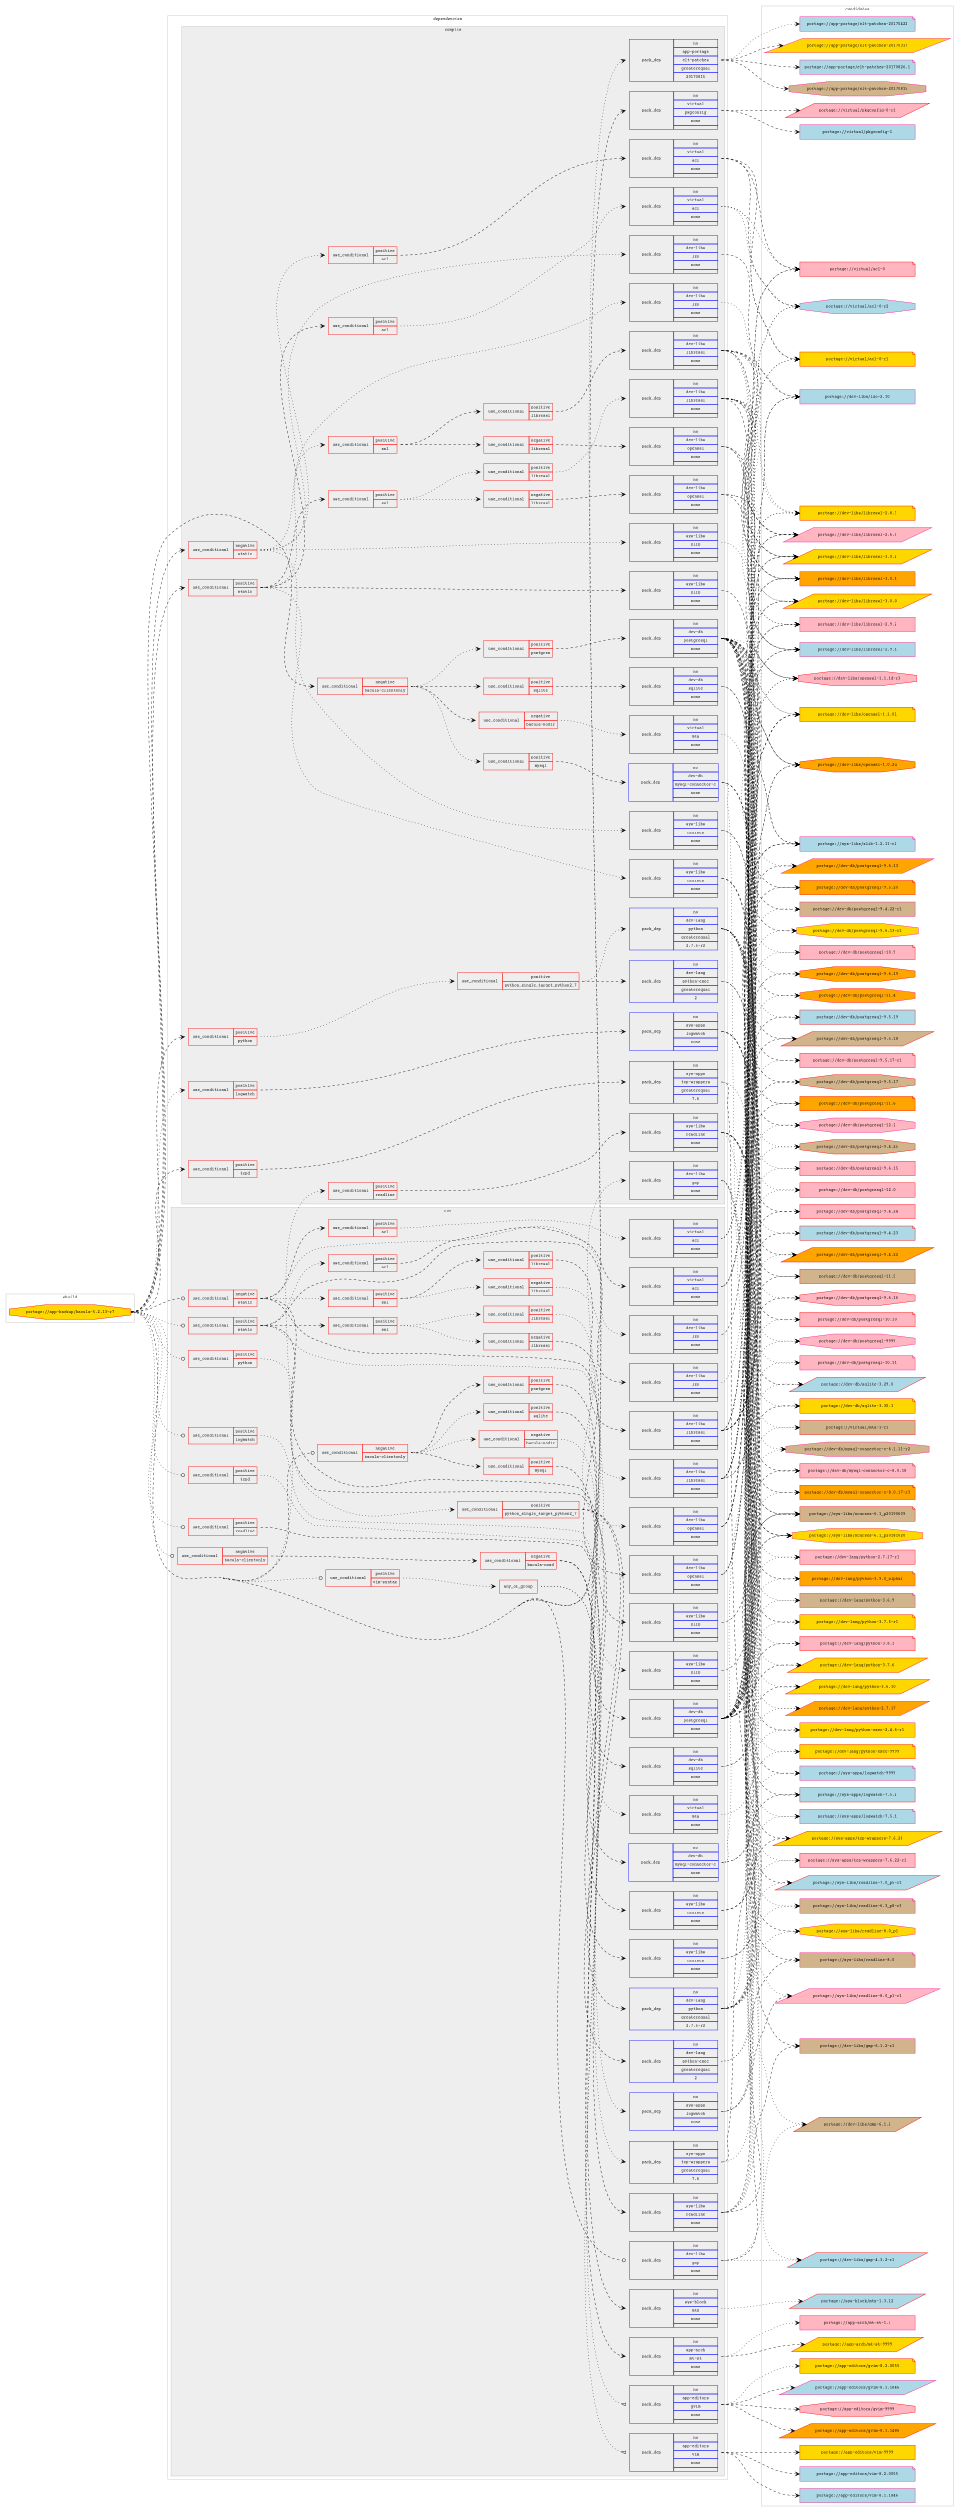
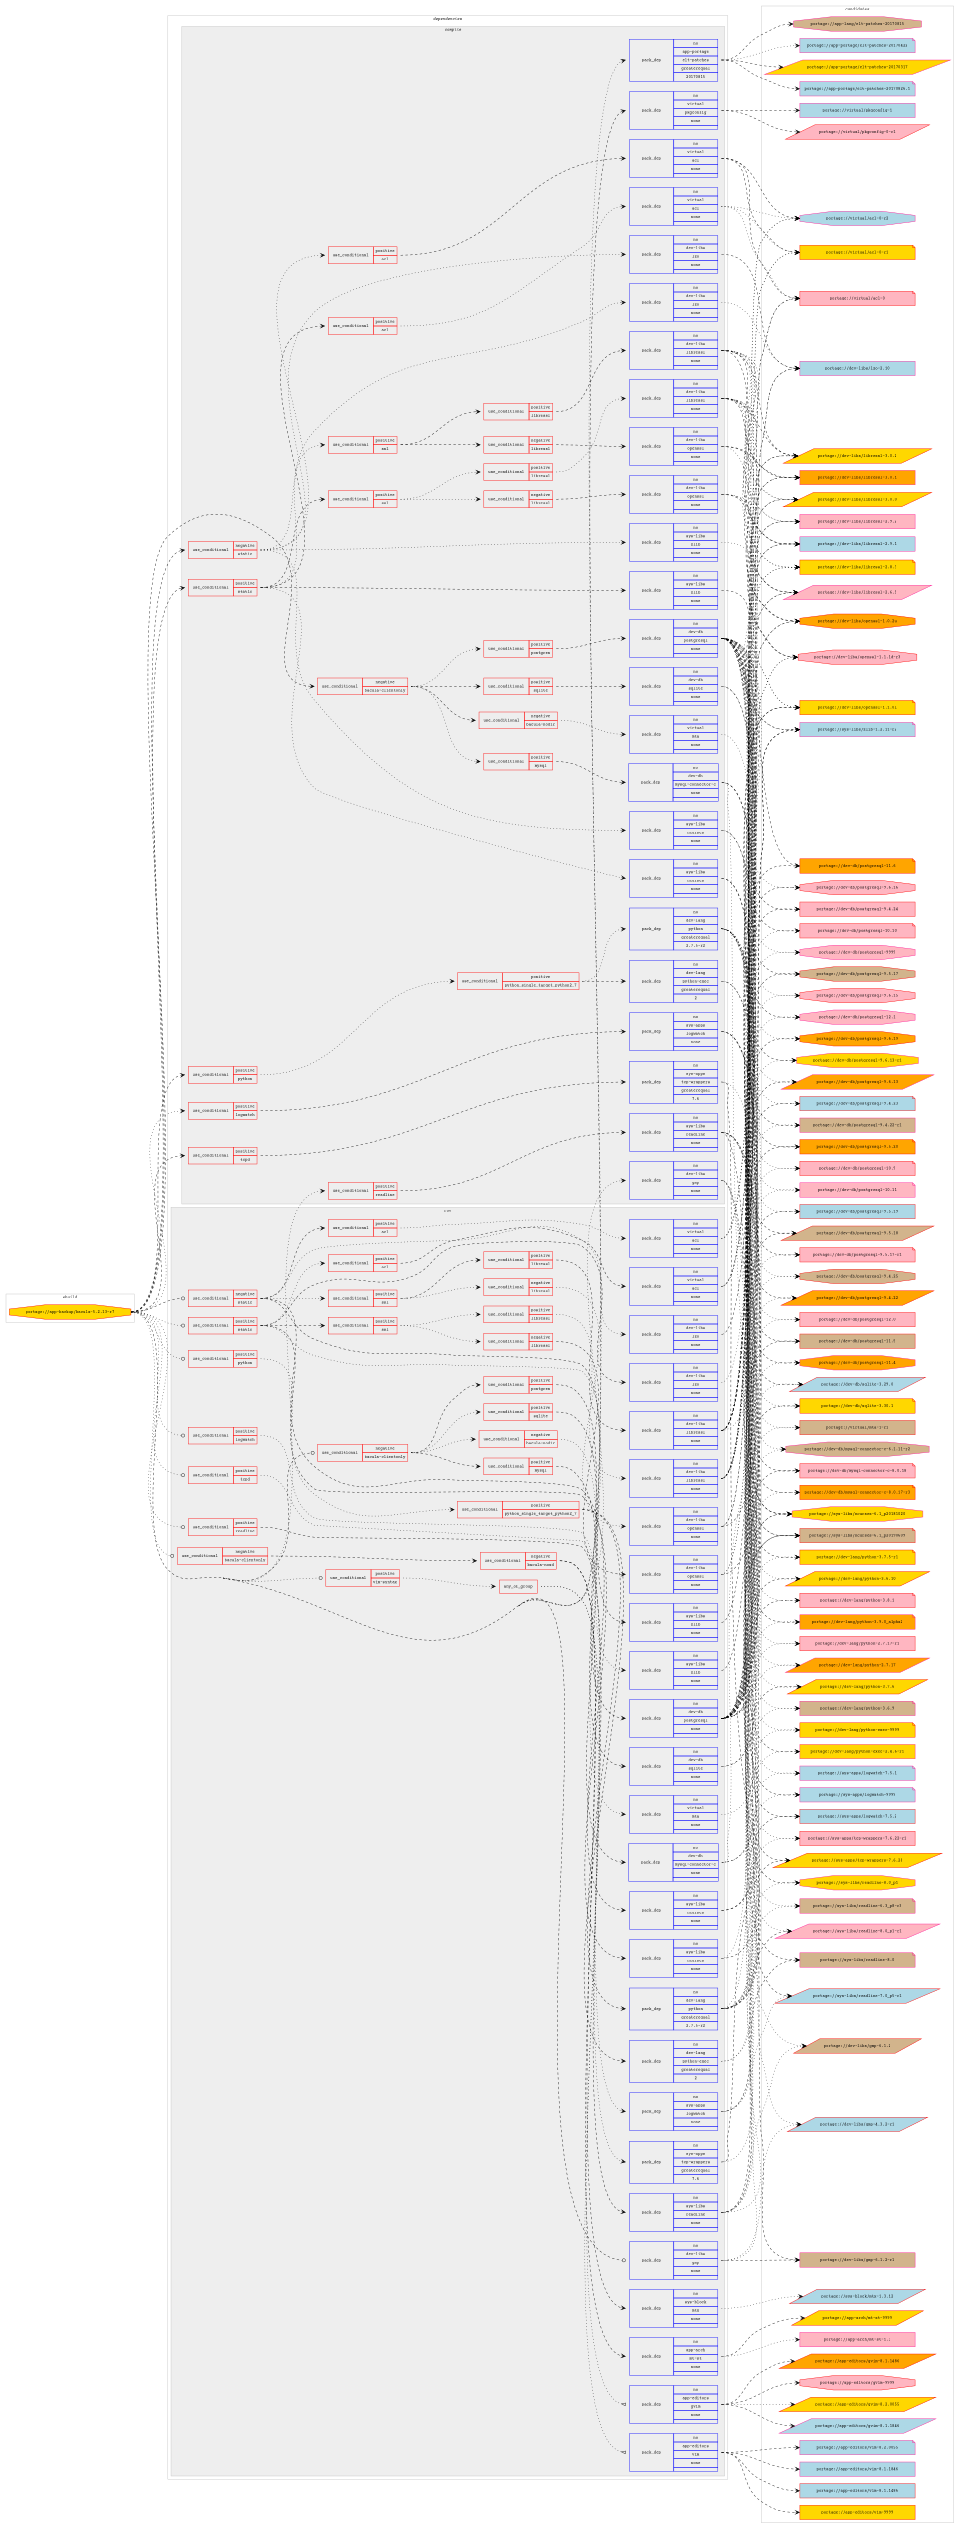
(857, 89) -> (857, 24)
(857, 1168) -> (857, 996)
(857, 2366) -> (857, 2404)
none -> (857, 2491)
